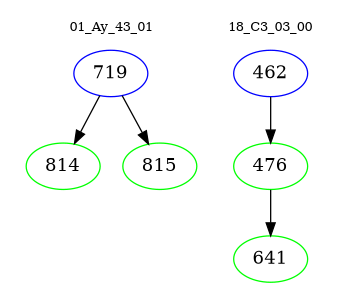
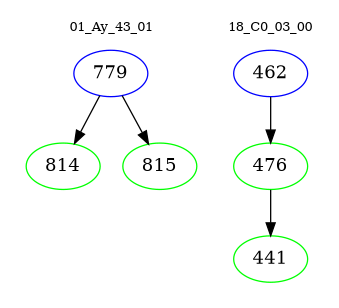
(271, 28) -> (271, 28)
(111, 73) -> (111, 73)
(271, 259) -> (271, 259)
